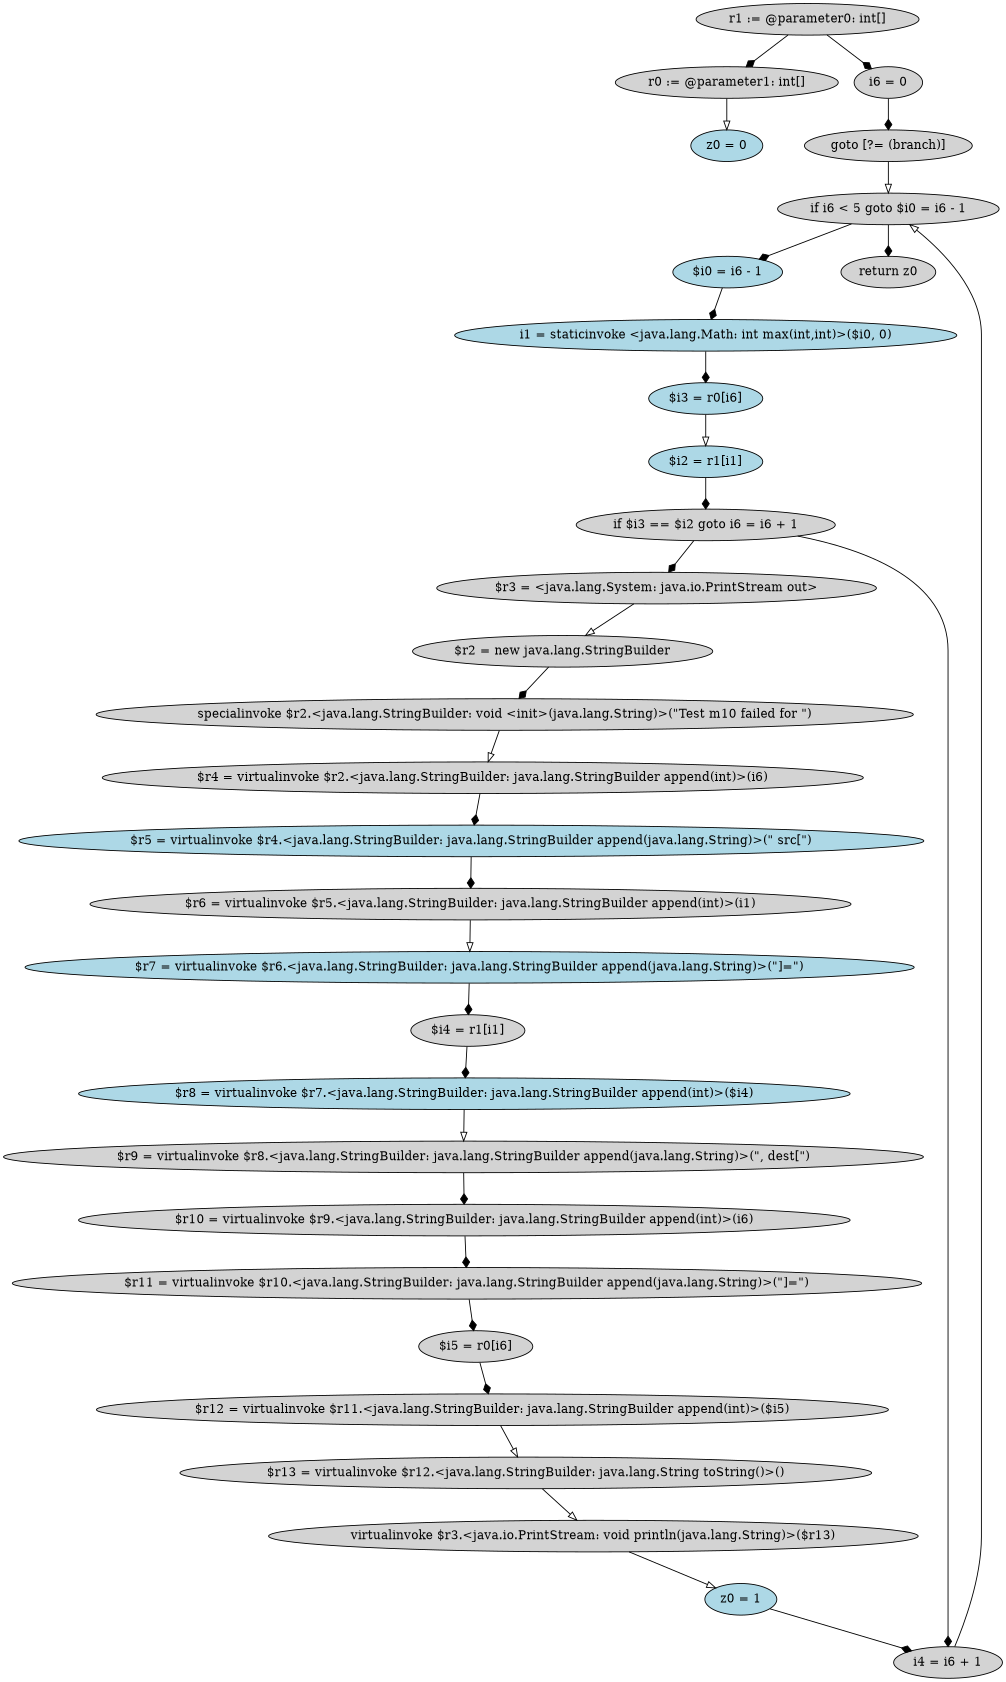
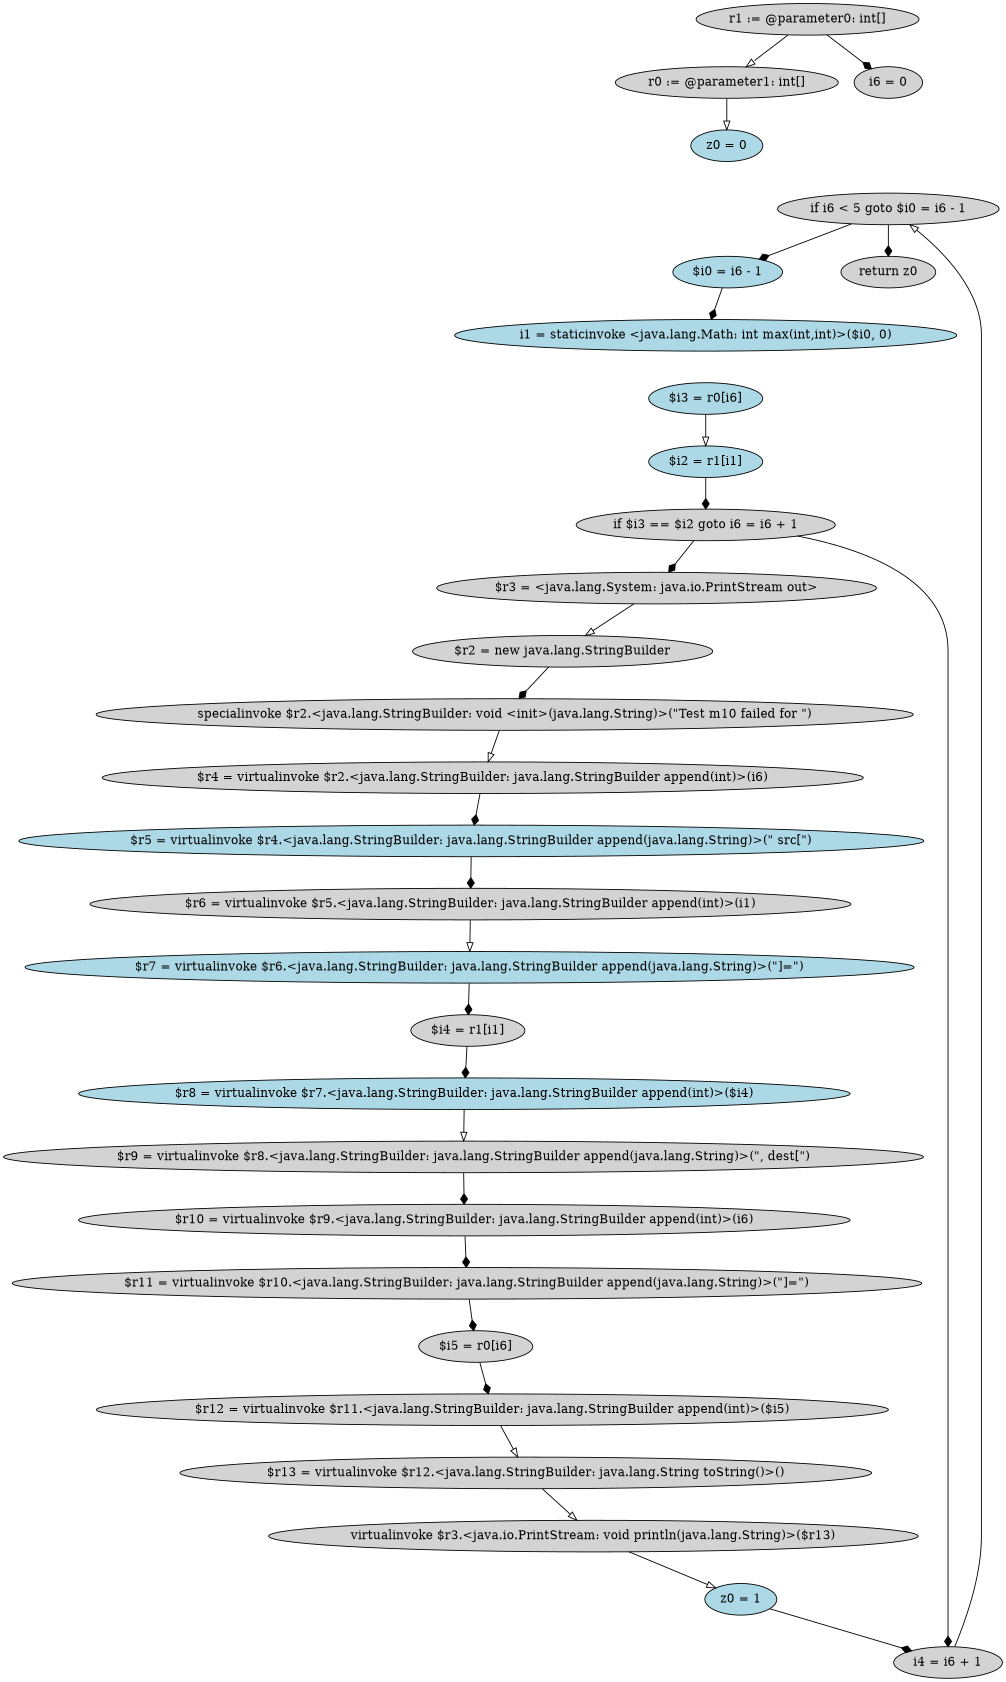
(771, 48) -> (771, 48)
(888, 146) -> none
(706, 362) -> none
